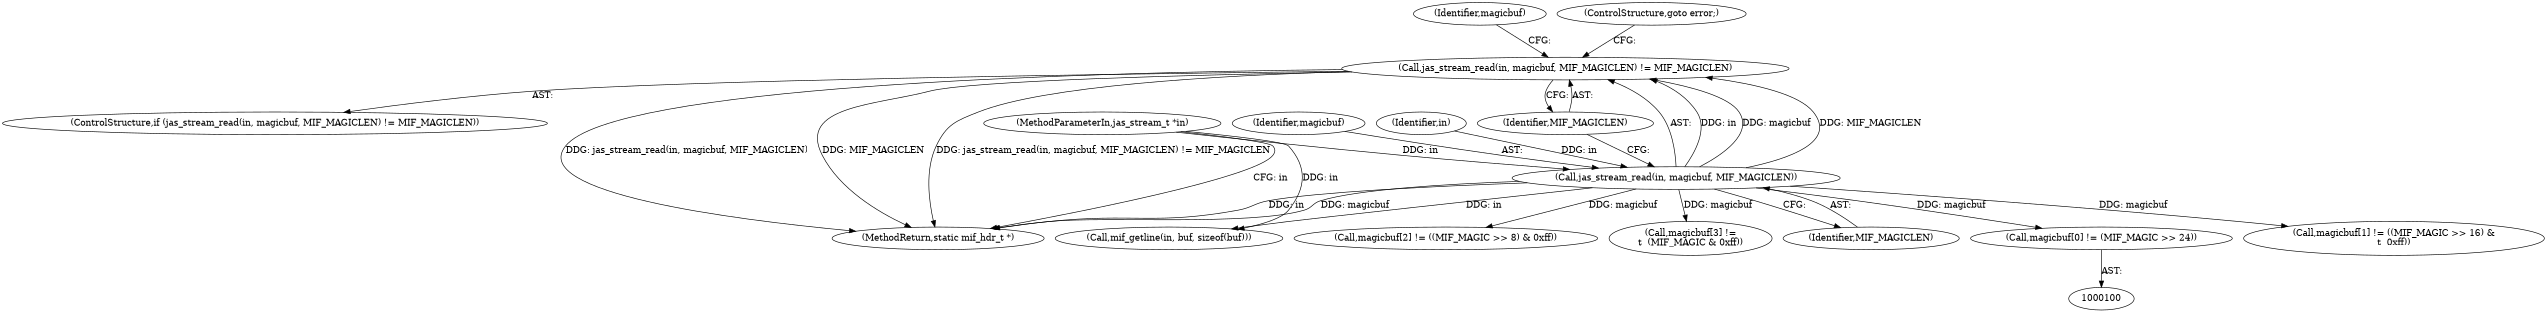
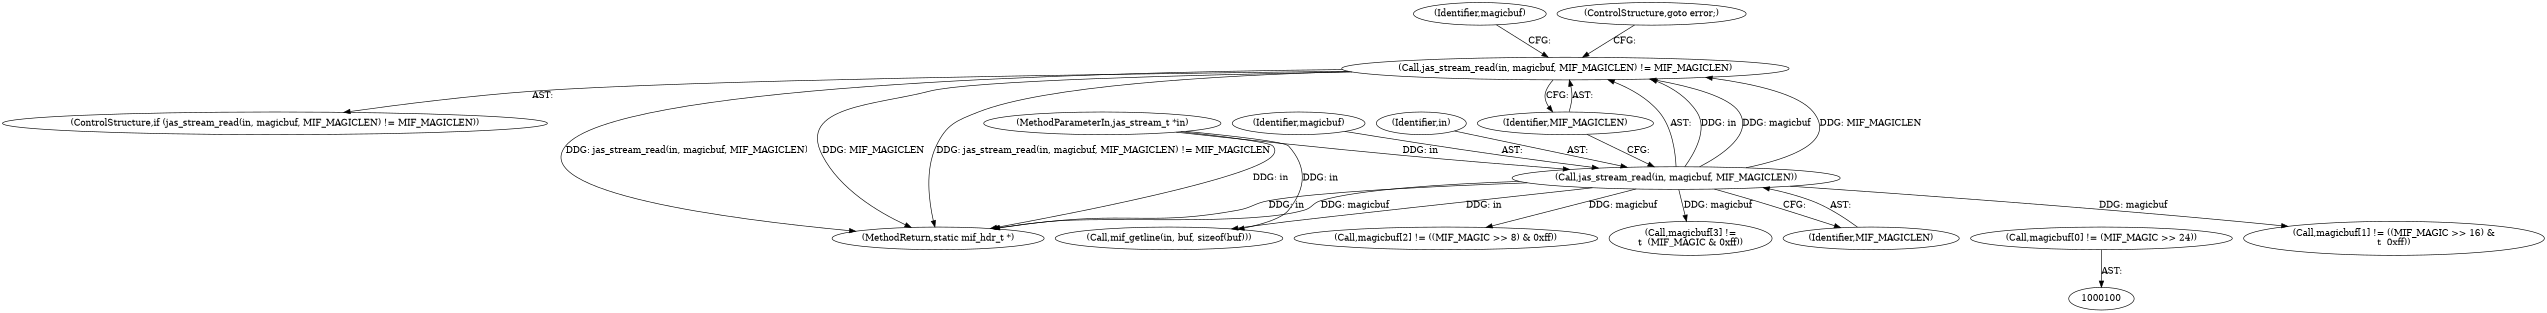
(1579, 151) -> (1579, 151)
(1271, 178) -> (1271, 178)
(1896, 206) -> none
